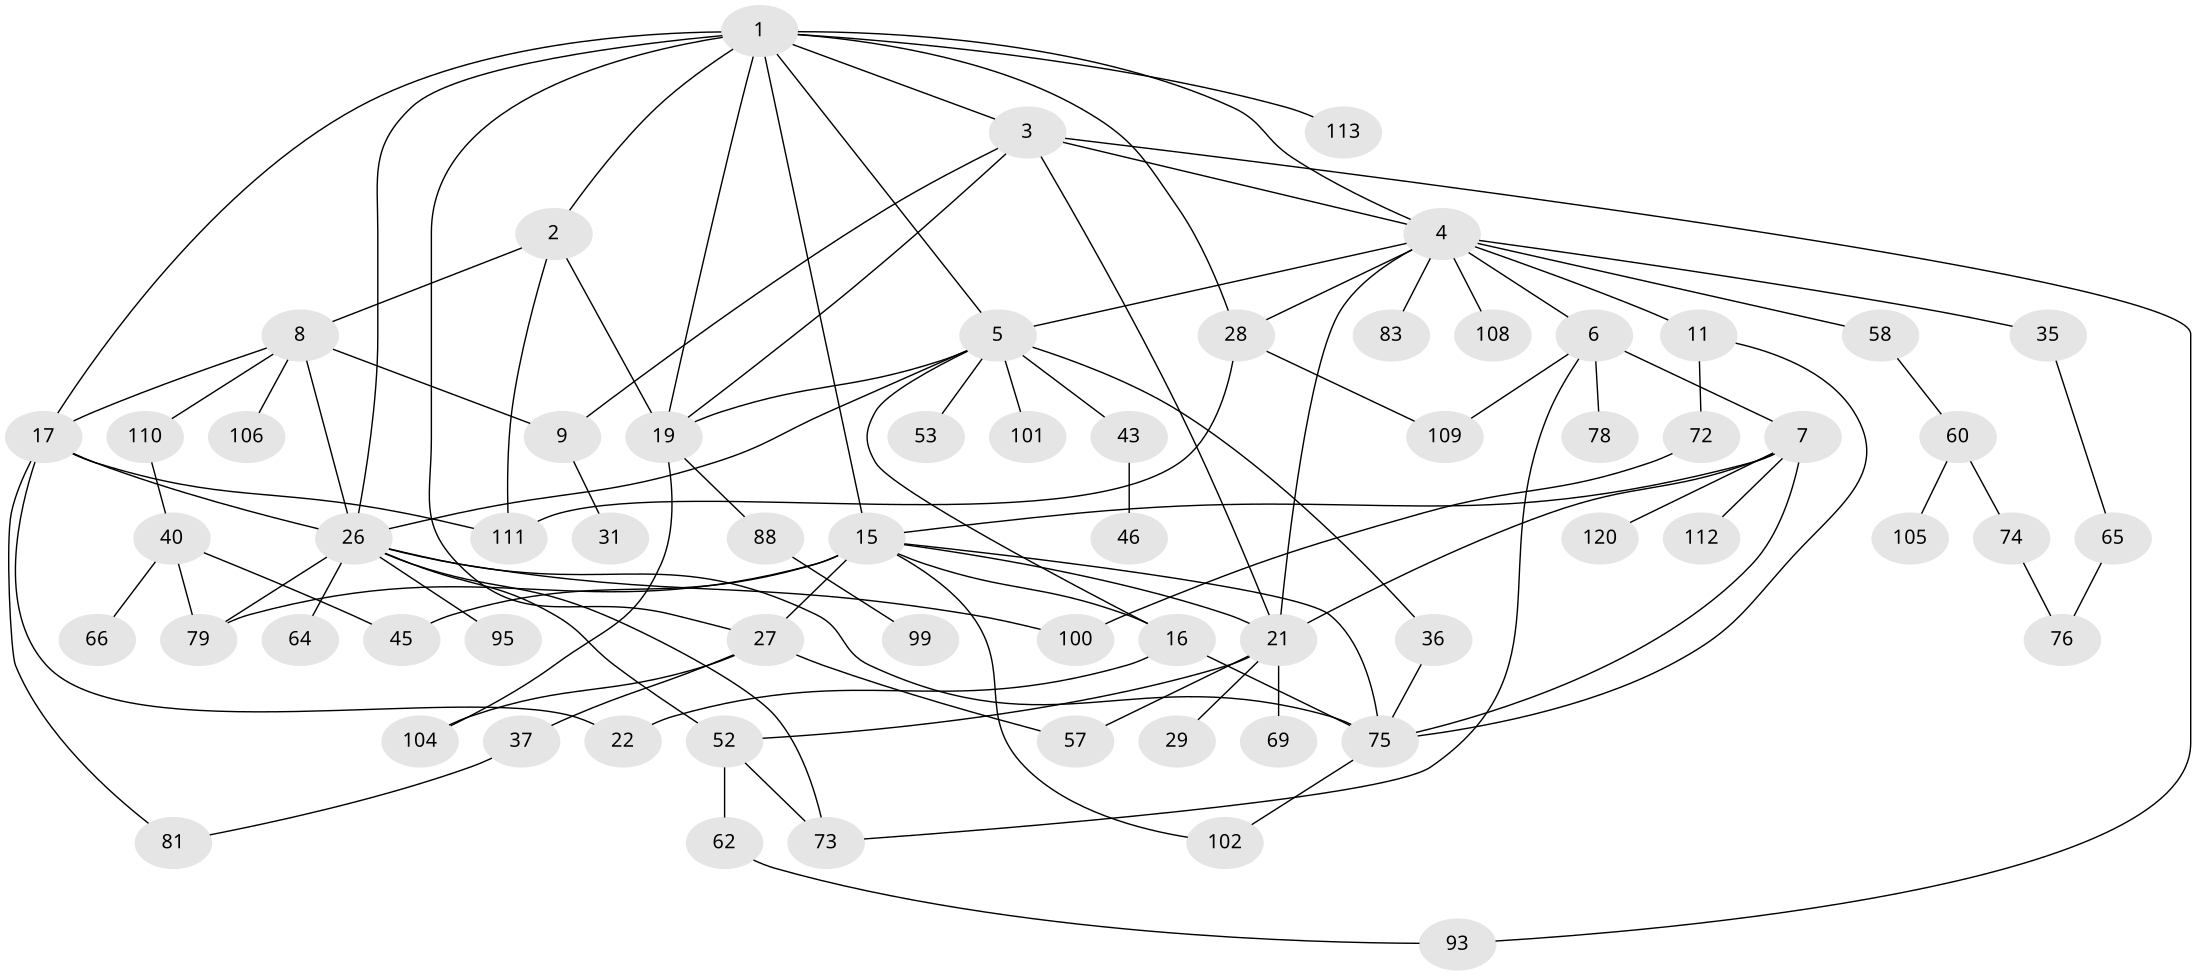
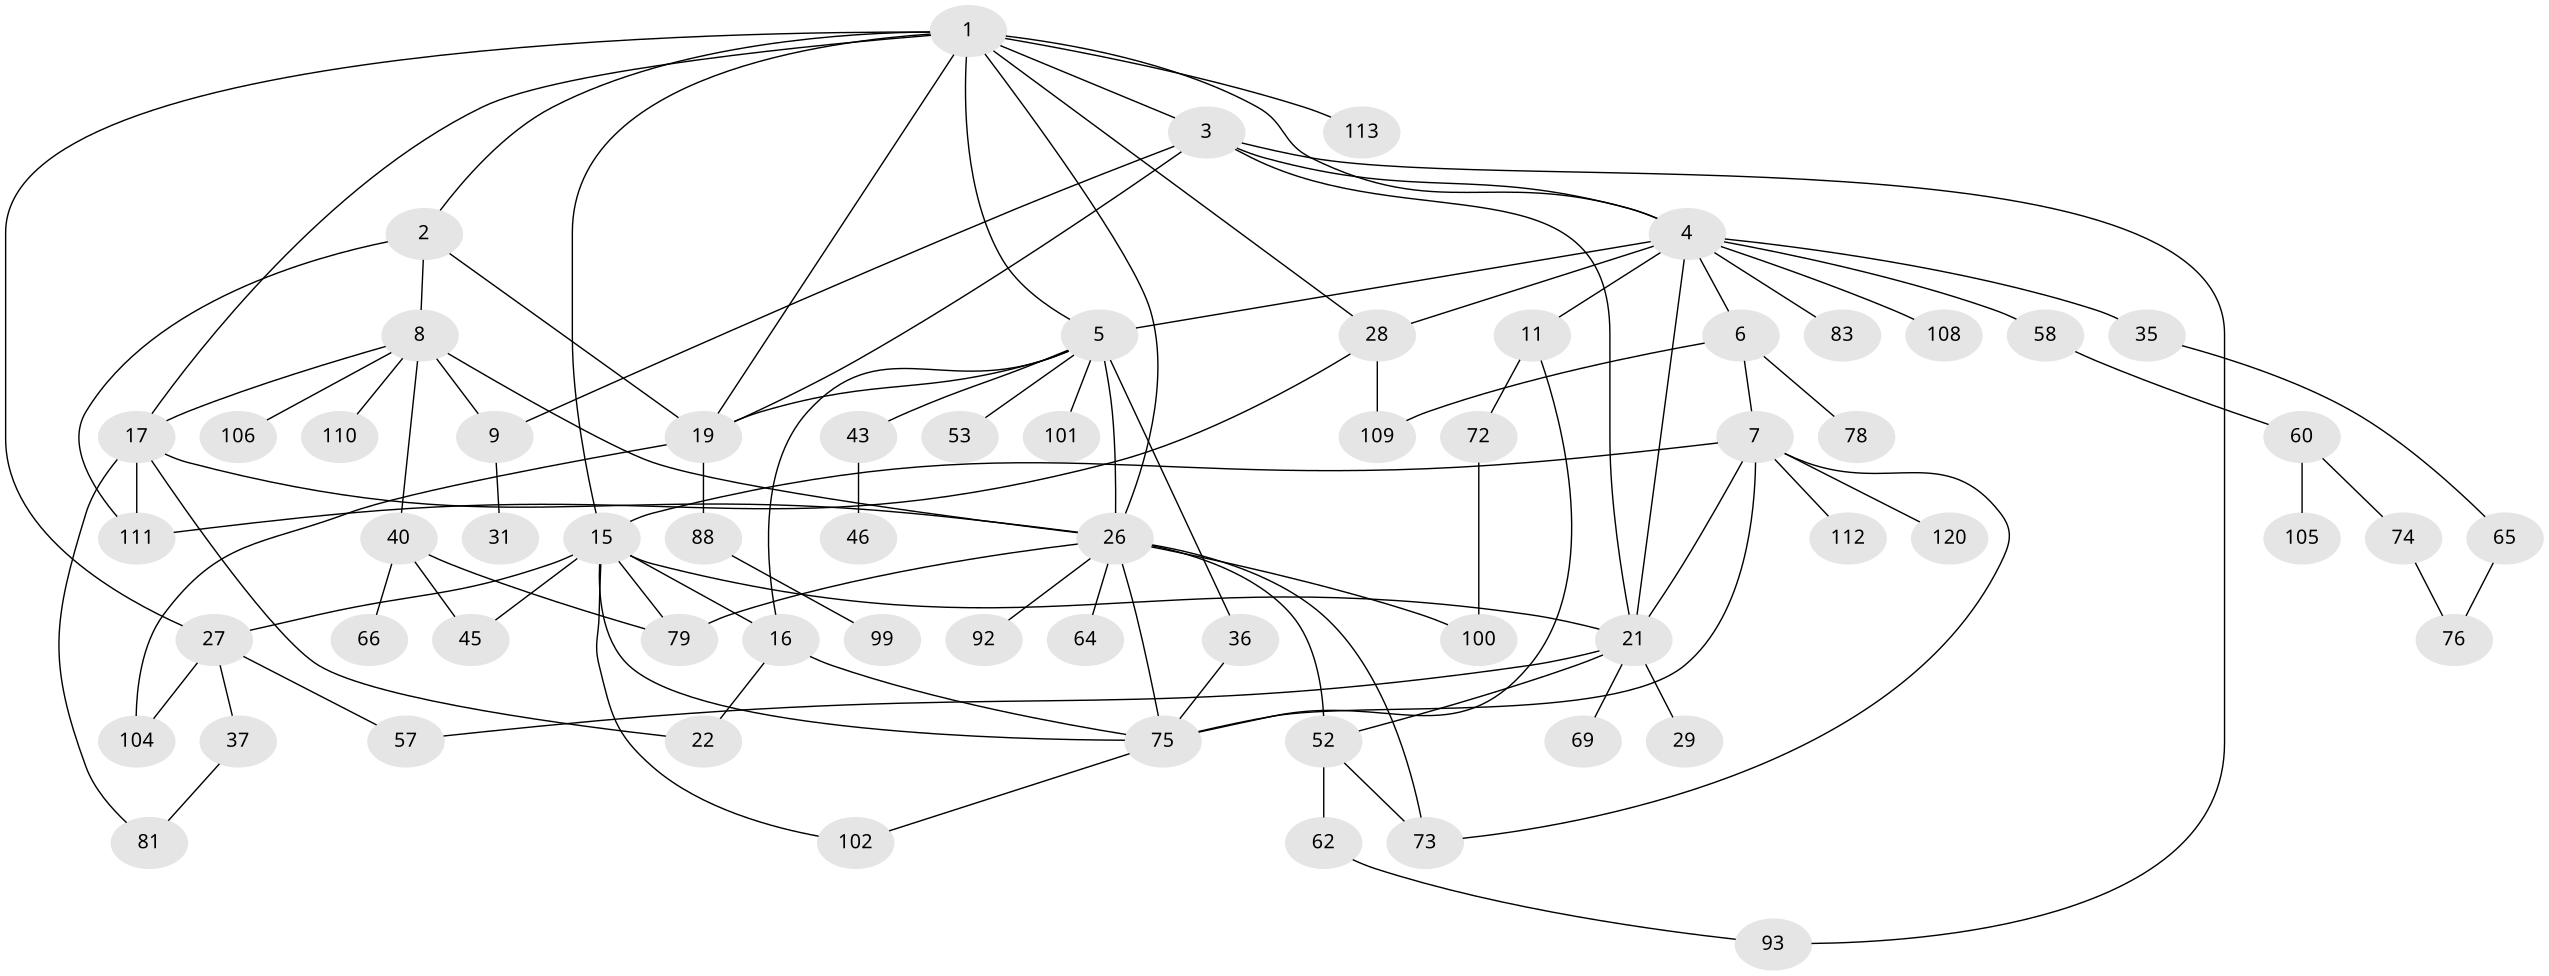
(160, 494) -> (410, 437)
(503, 640) -> (984, 640)
(1372, 784) -> (1890, 692)
